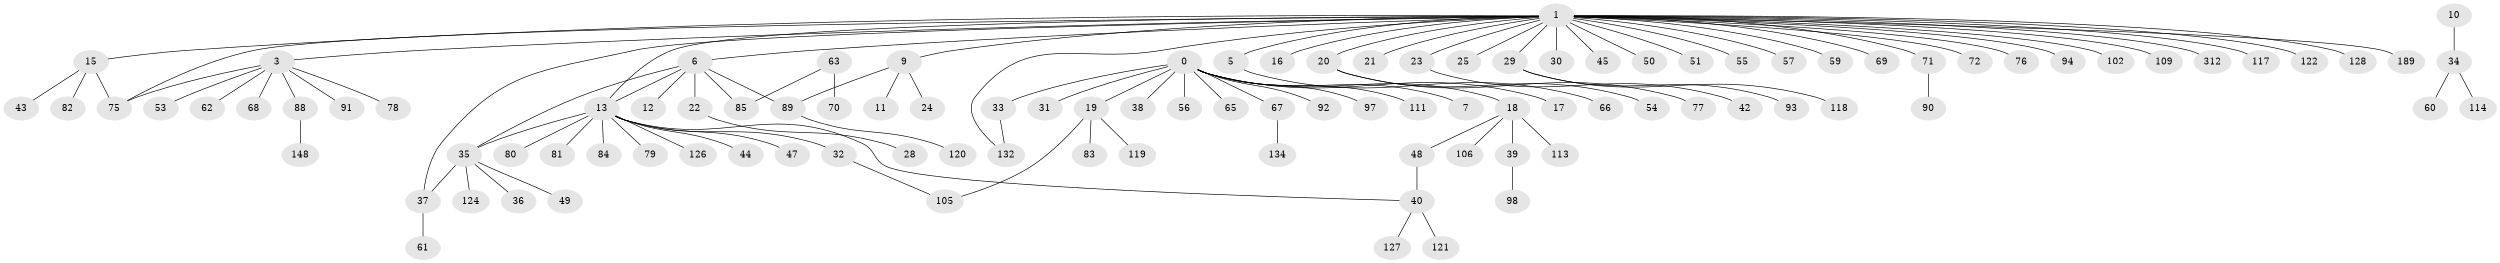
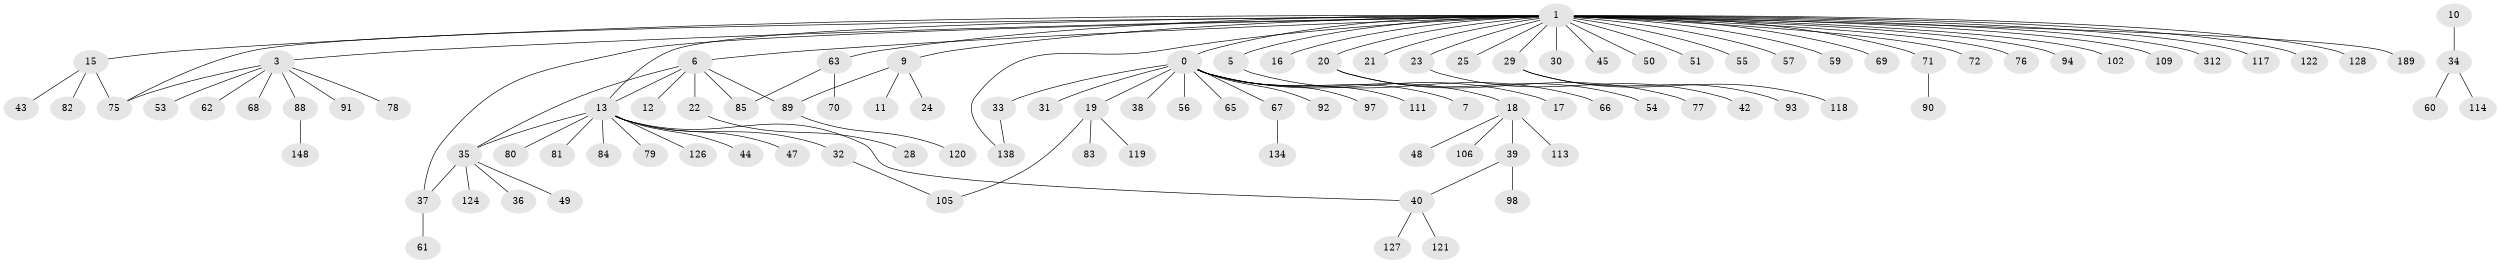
none -> (1367, 23)
none -> (1056, 32)
(1006, 155) -> (1006, 155)
(1417, 178) -> (1465, 178)
